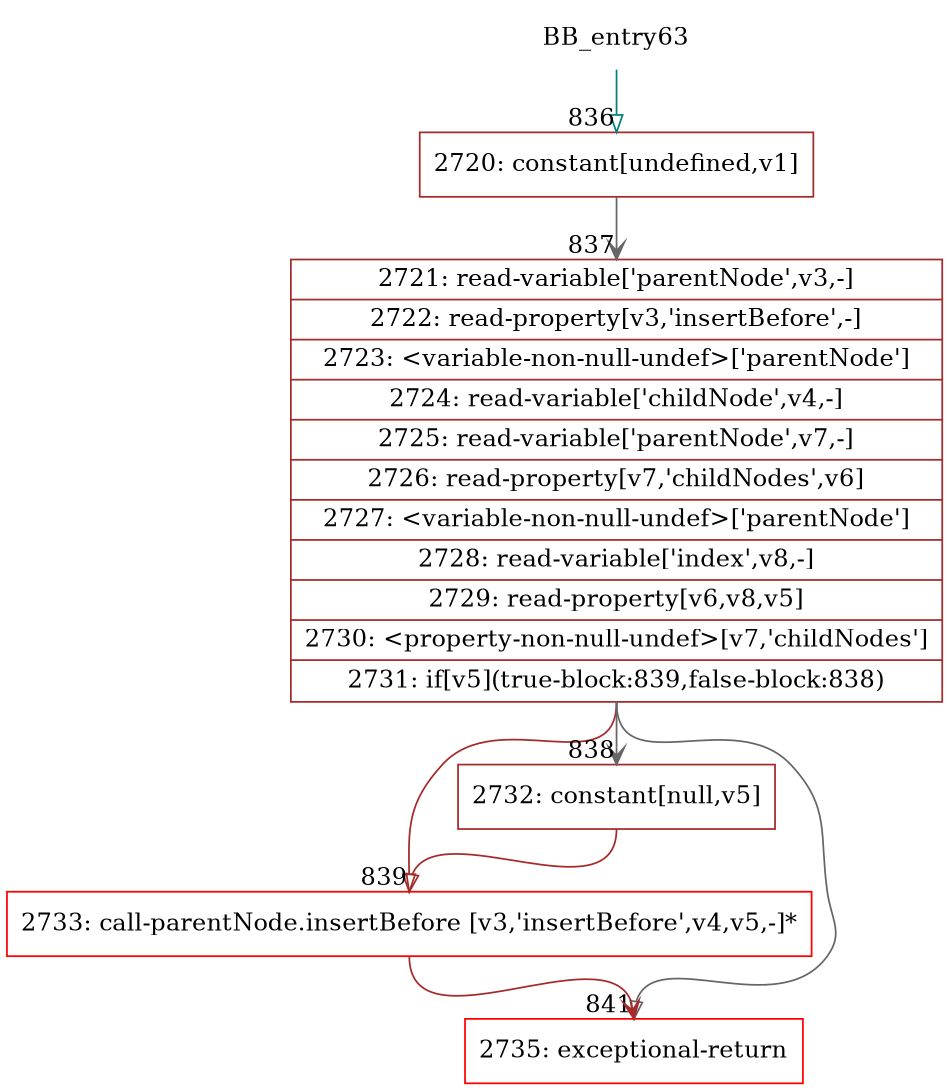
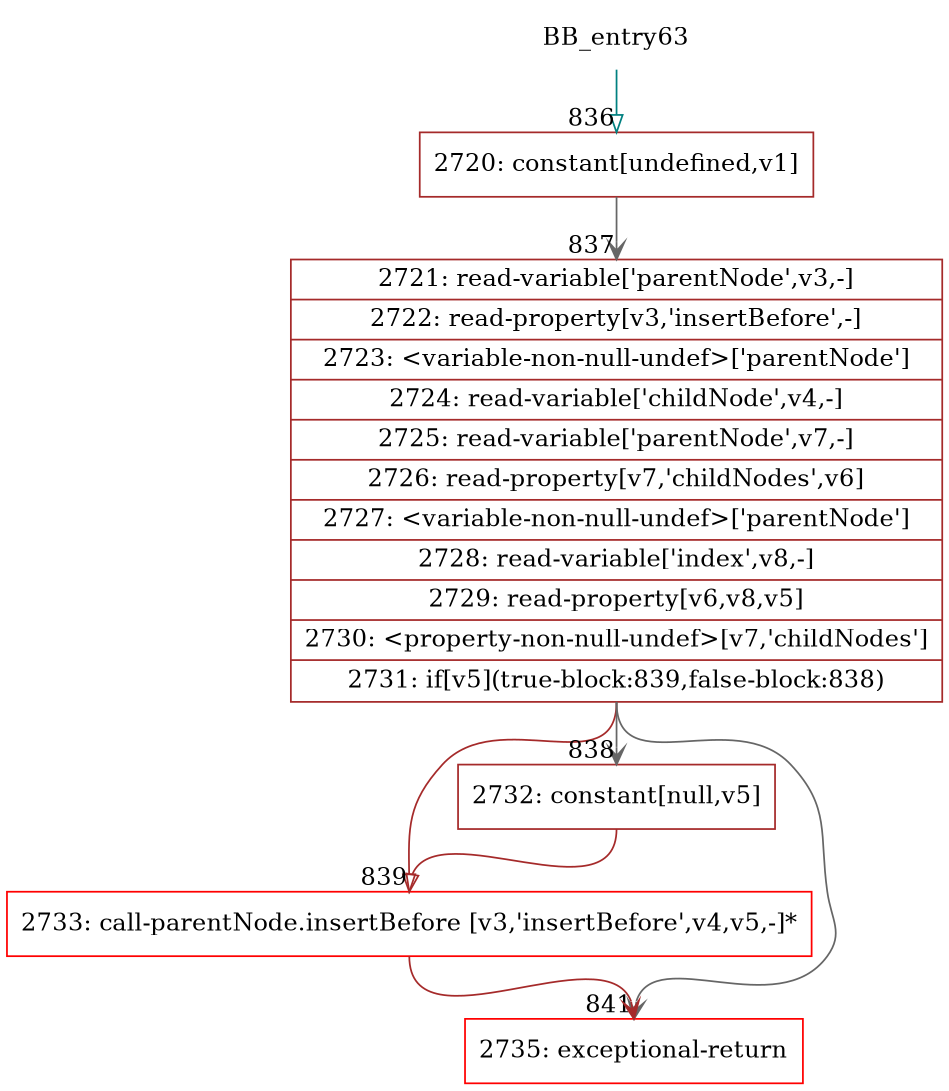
(824, 860) -> (824, 860)
